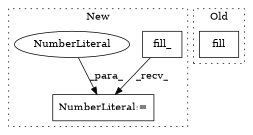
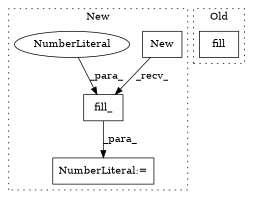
none -> (162, 44)
(86, 73) -> (86, 73)
(152, 76) -> (120, 139)
